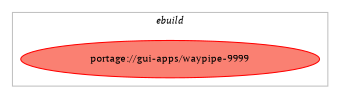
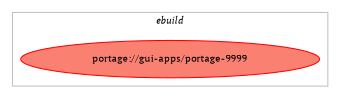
(170, 59) -> (170, 59)
